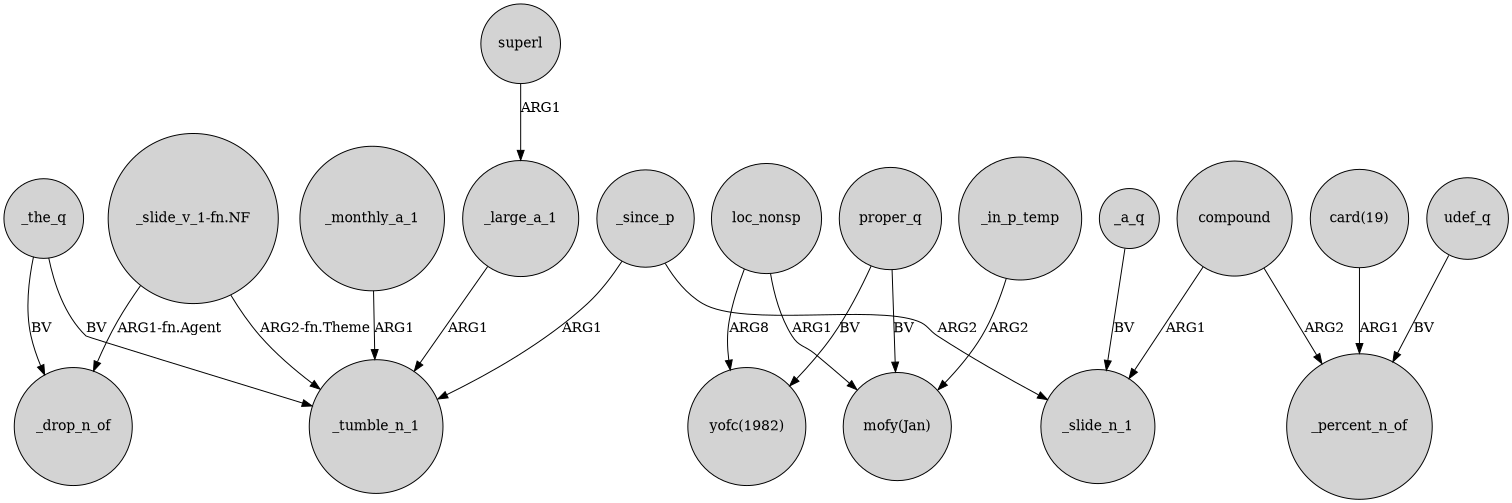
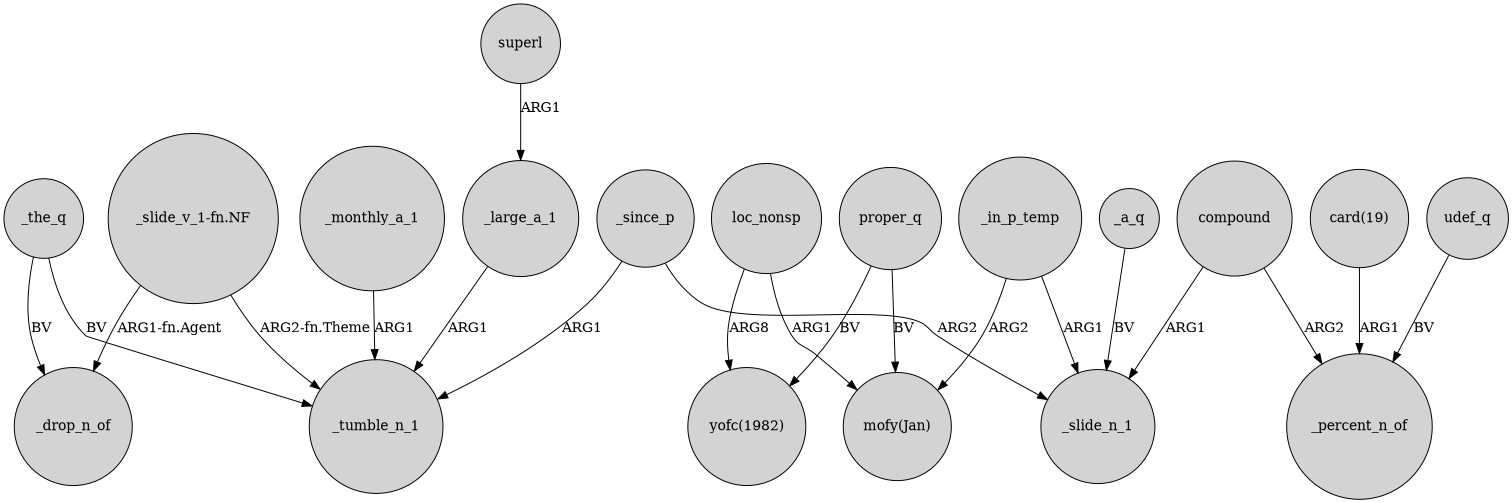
none -> (1058, 320)
